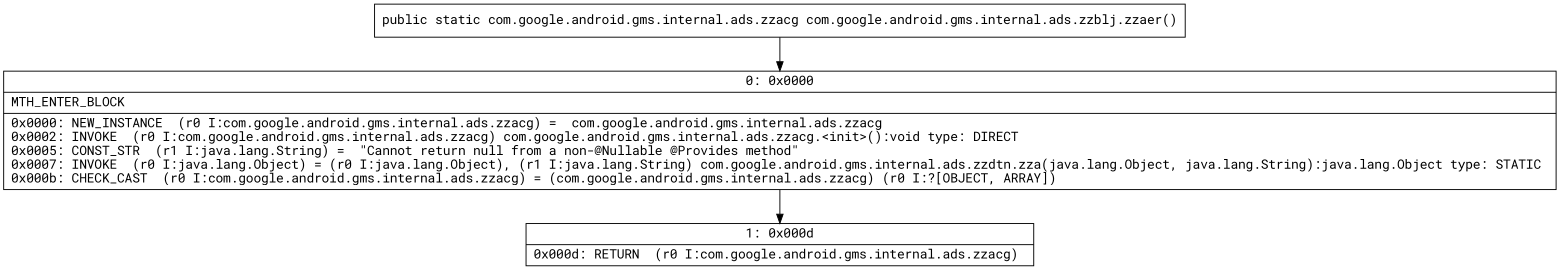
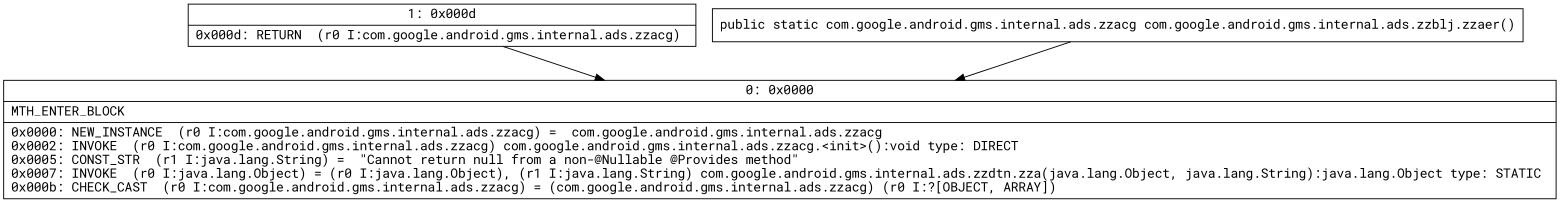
(780, 202) -> (549, 62)
